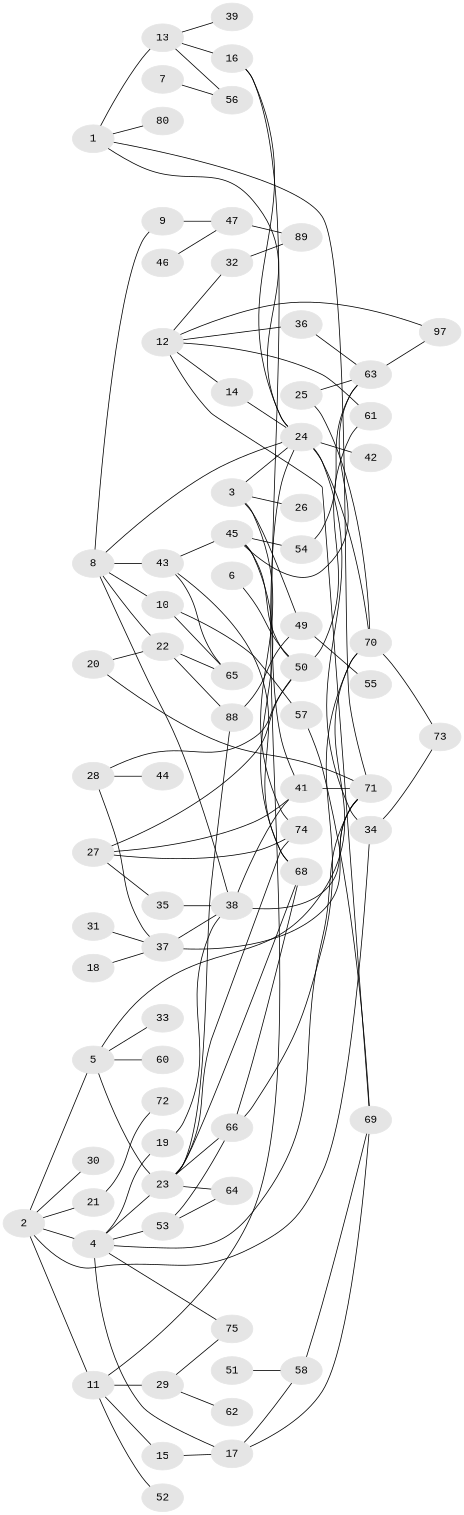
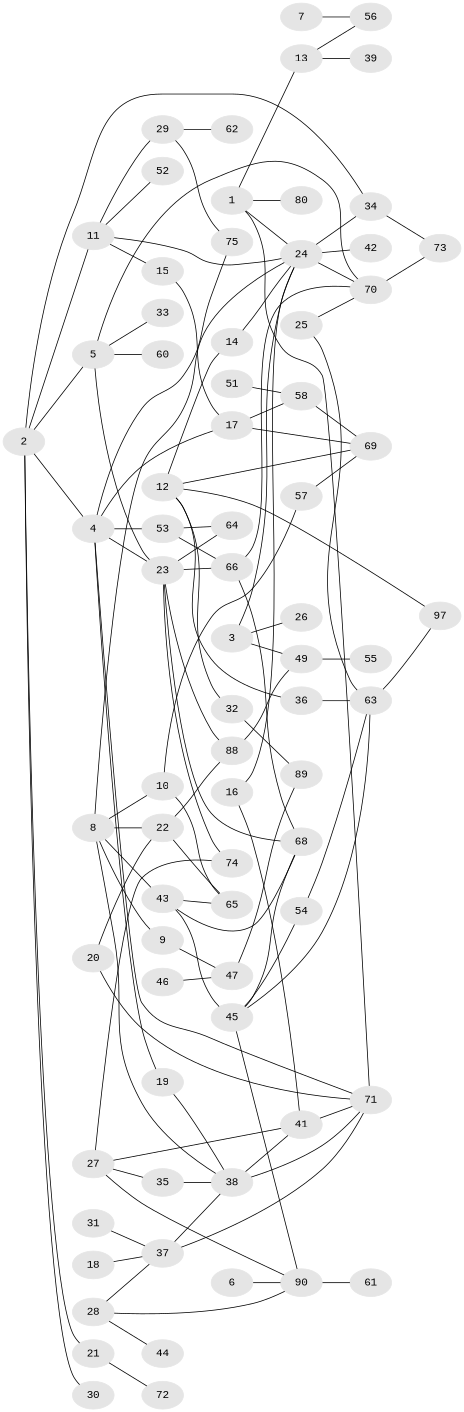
(197, 48) -> none
(273, 357) -> none
(301, 668) -> (301, 1283)
(262, 702) -> none
